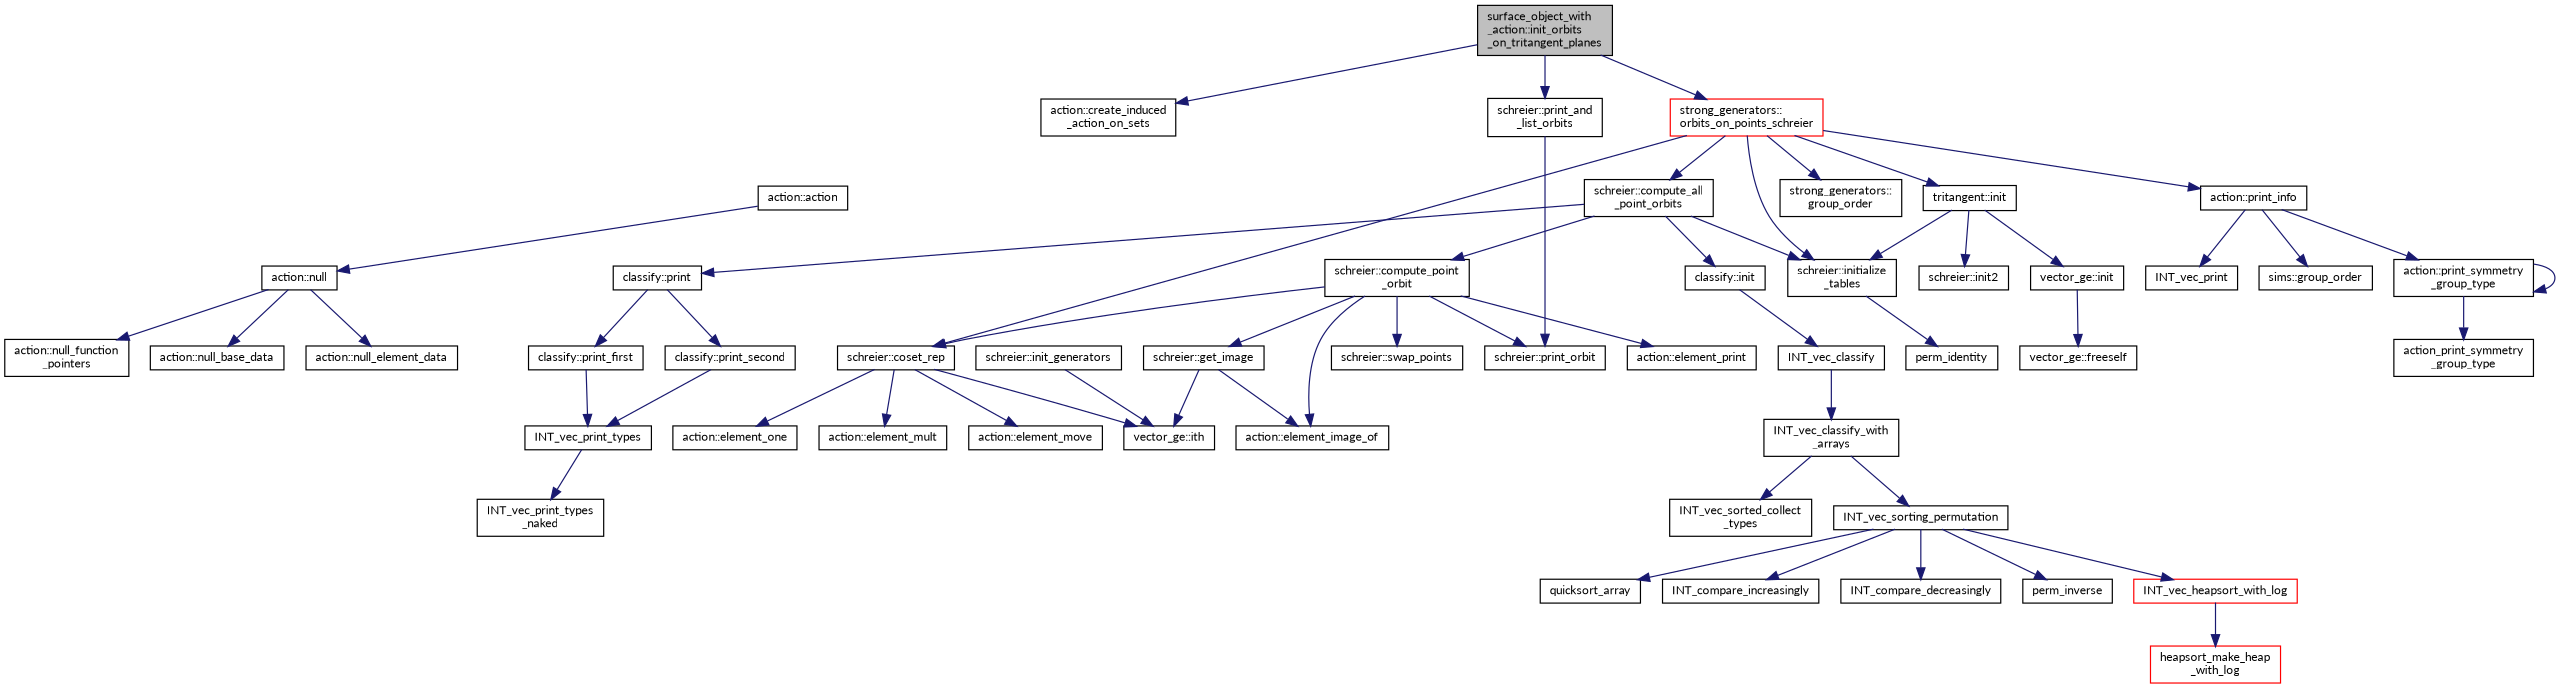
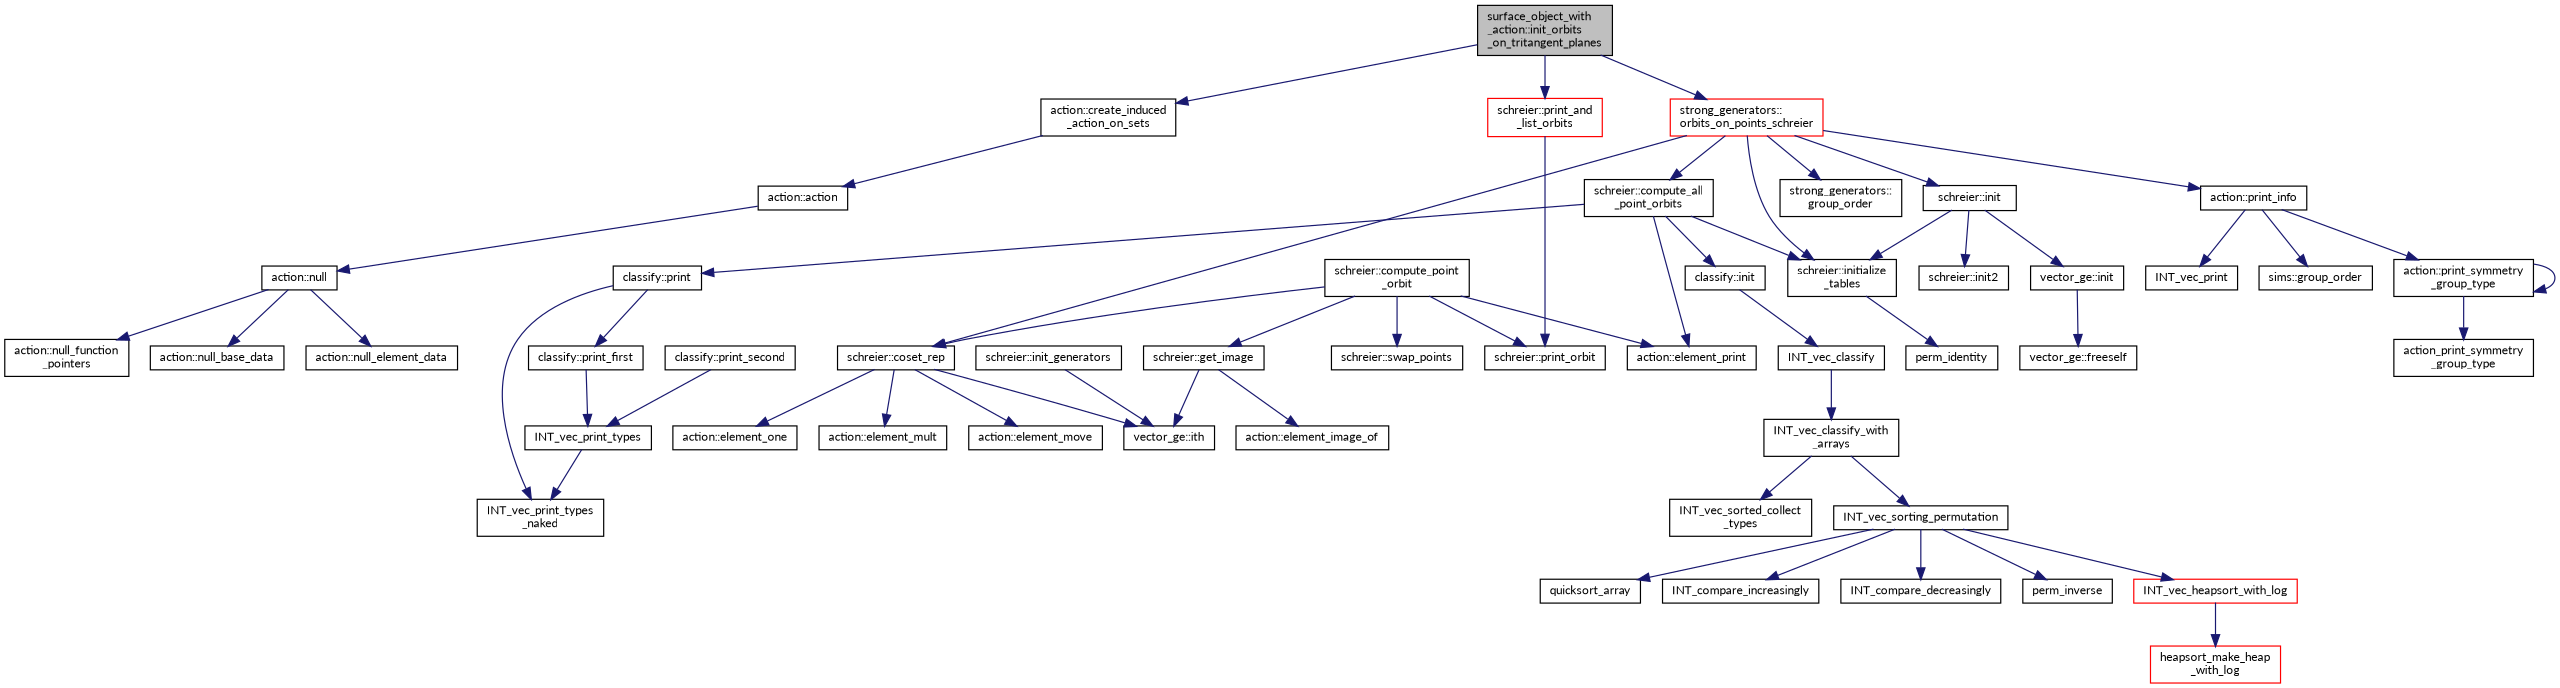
(1545, 118) -> (1545, 118)
none -> (949, 160)
(1970, 198) -> (1970, 198)
(1529, 236) -> (1669, 276)
(690, 314) -> (508, 359)
(1318, 346) -> none
